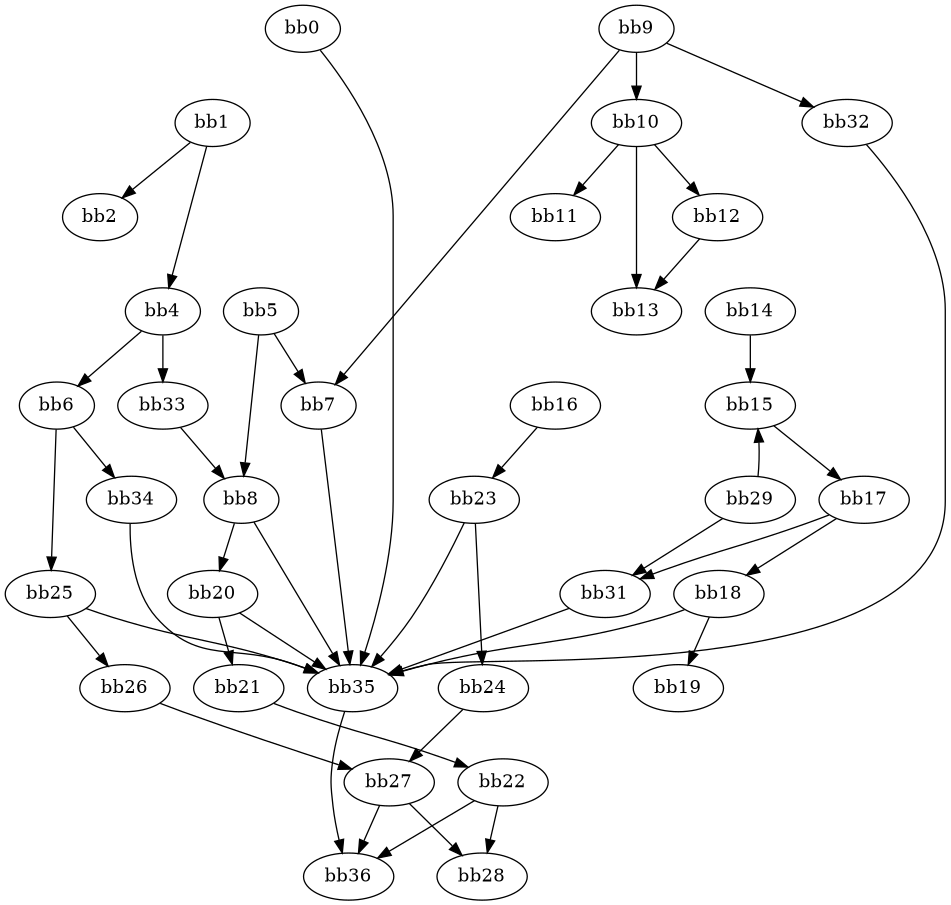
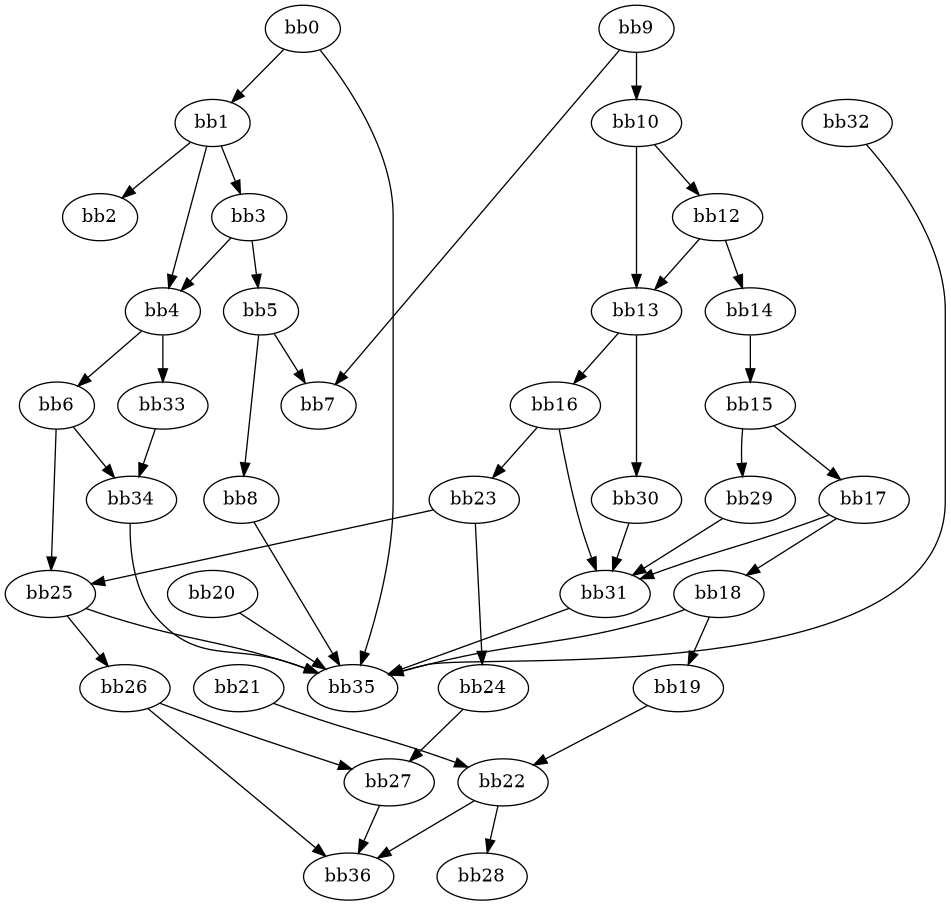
none -> (263, 71)
(734, 73) -> none
none -> (249, 217)
(555, 217) -> none
none -> (732, 258)
none -> (601, 353)
(198, 448) -> (149, 447)
(759, 459) -> (742, 446)
none -> (573, 494)
none -> (637, 500)
(335, 540) -> none
(229, 541) -> none
(427, 593) -> (277, 544)
(224, 634) -> none
none -> (597, 732)
(331, 775) -> (232, 778)
(425, 819) -> none
